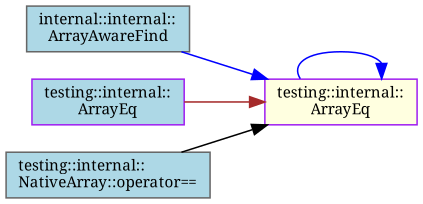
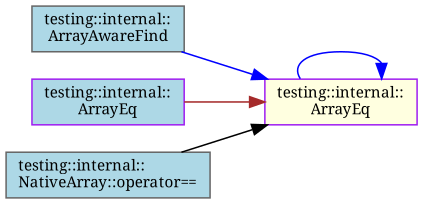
(108, 29) -> (108, 29)
